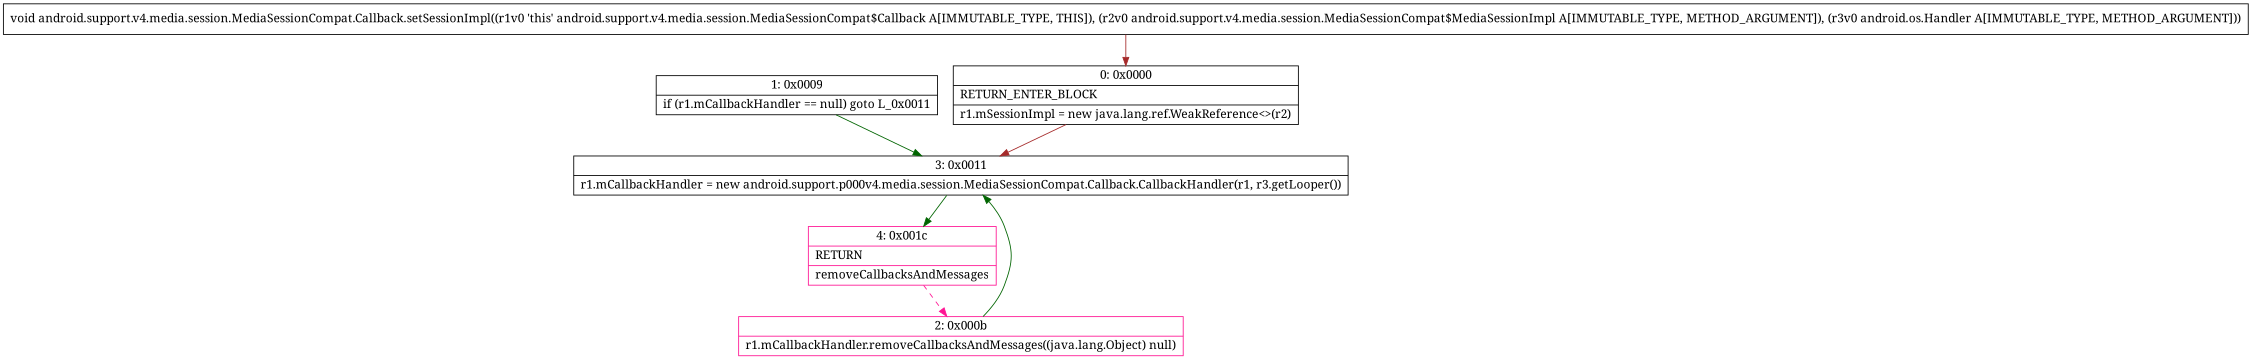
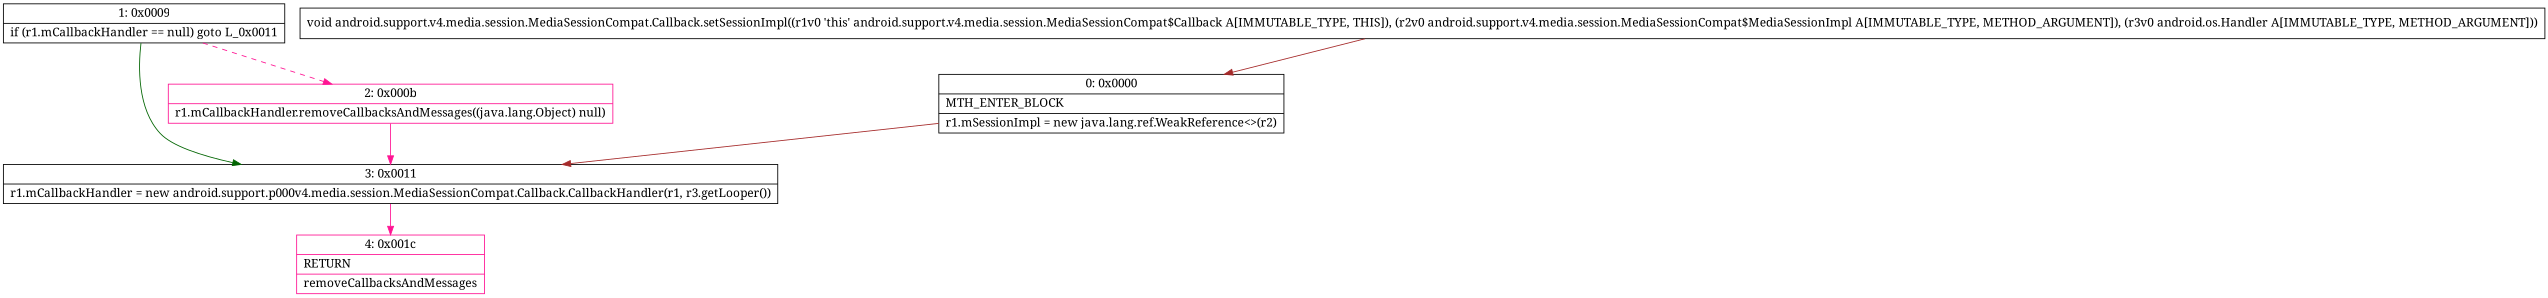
(1029, 95) -> (1005, 103)
(938, 207) -> (391, 215)
(1011, 260) -> (391, 140)
(933, 297) -> (263, 62)
